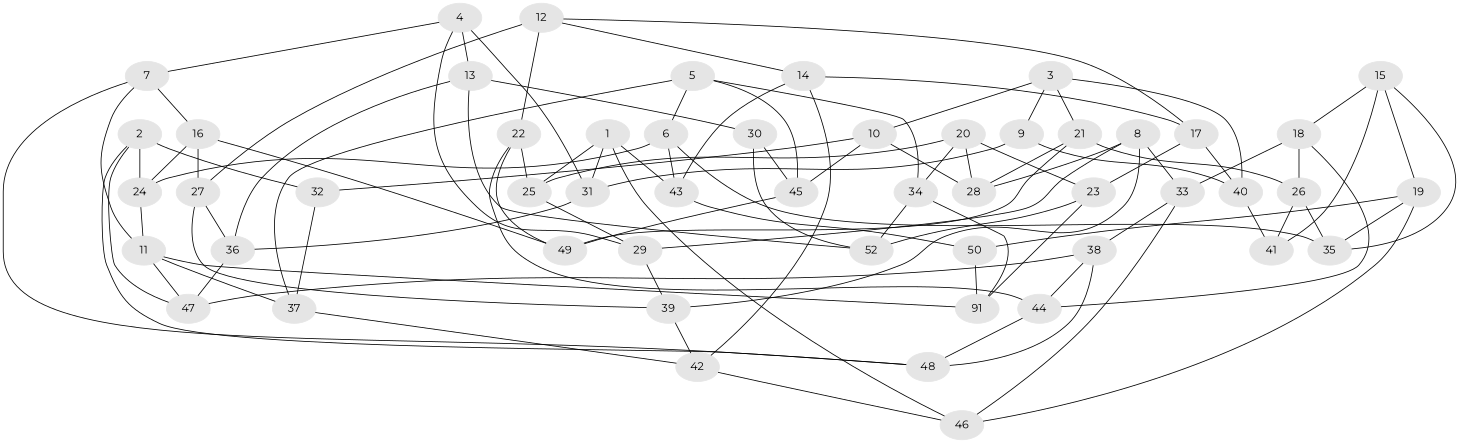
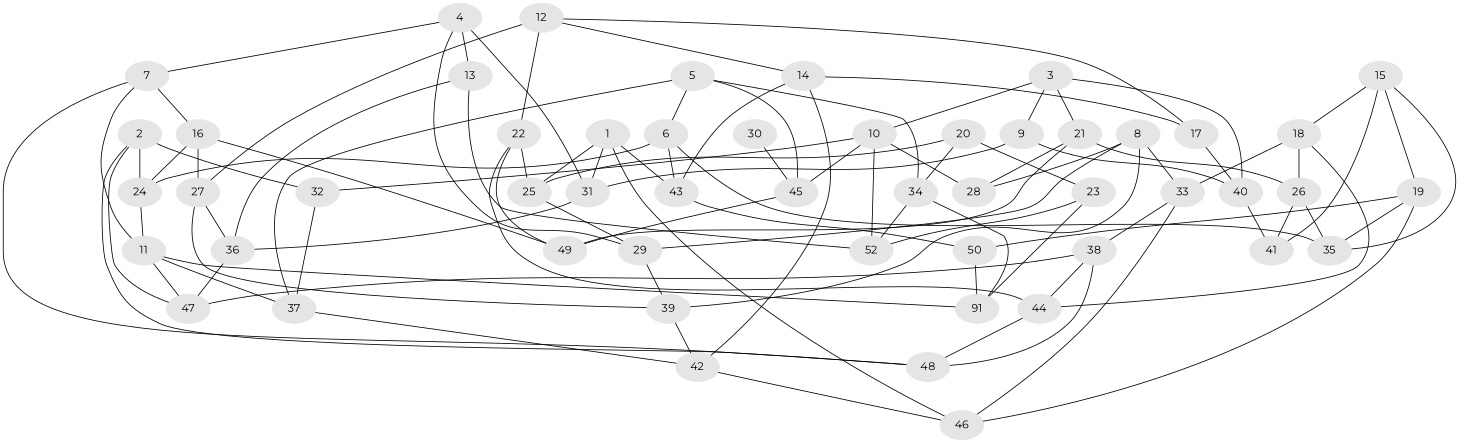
(613, 103) -> none
(969, 163) -> none
(1133, 170) -> none
(776, 216) -> (873, 192)
